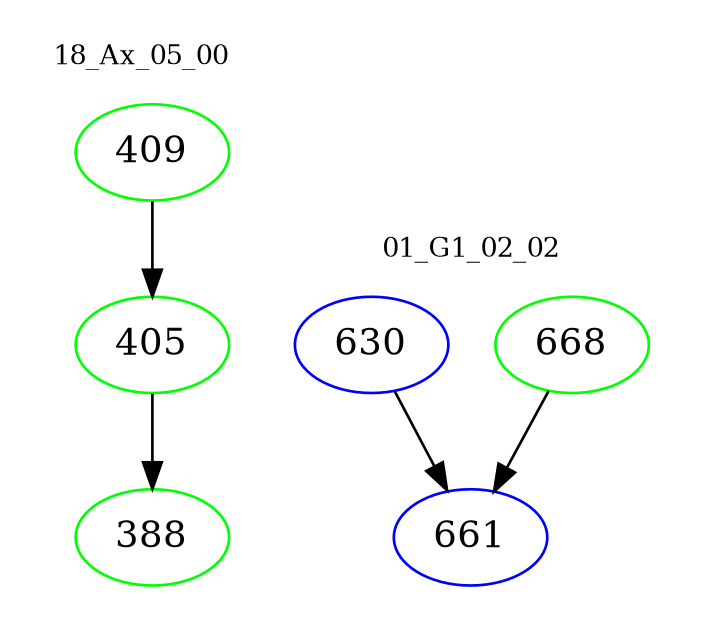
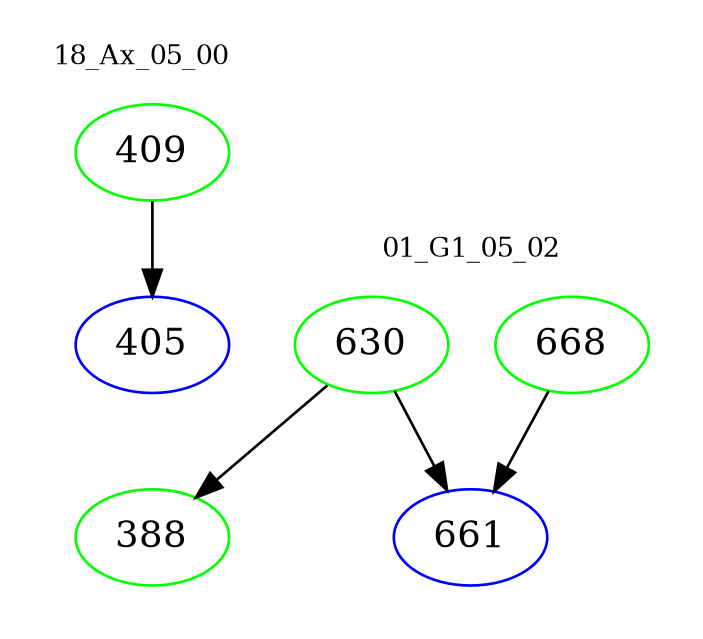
(472, 250) -> (472, 250)
(152, 345) -> (152, 345)
(372, 345) -> (372, 345)
(152, 428) -> (291, 416)
